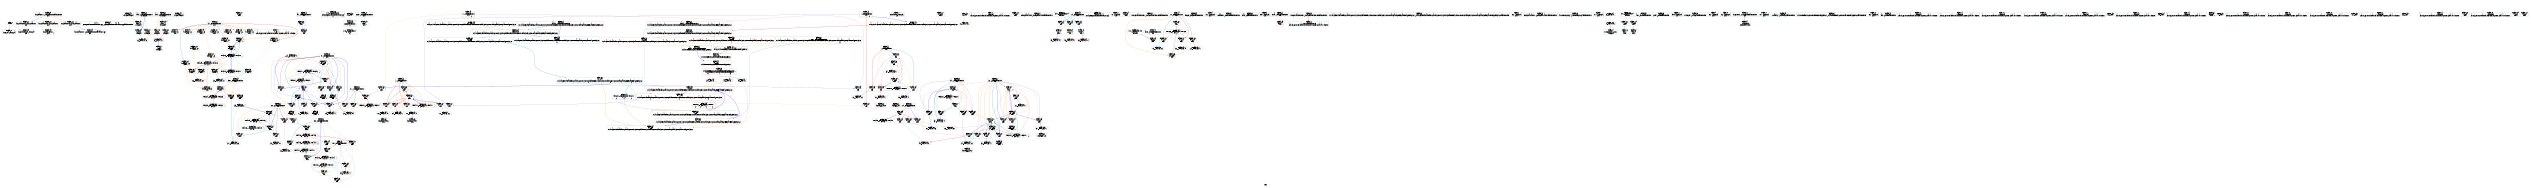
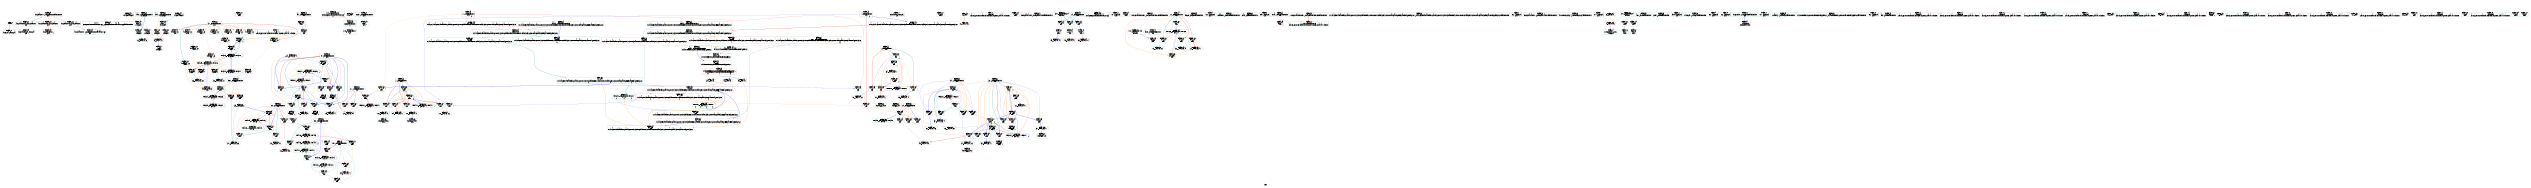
none -> (2414, 14)
